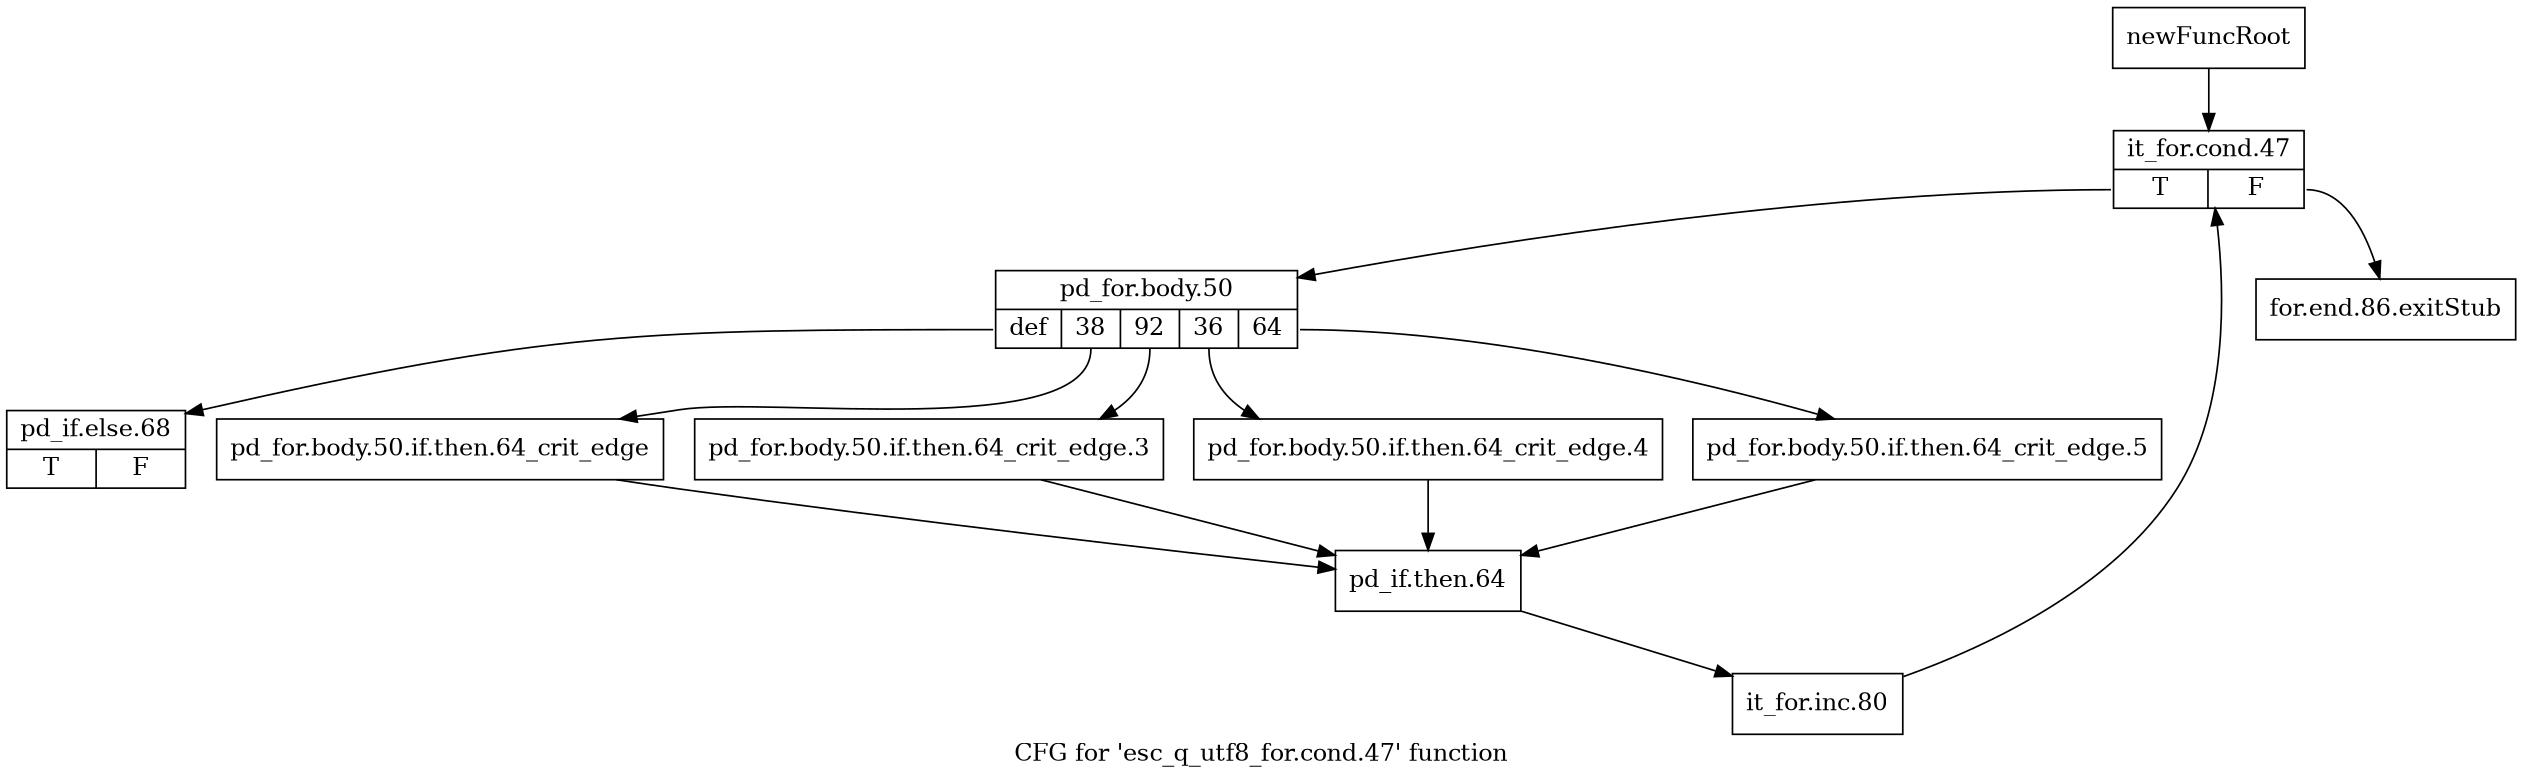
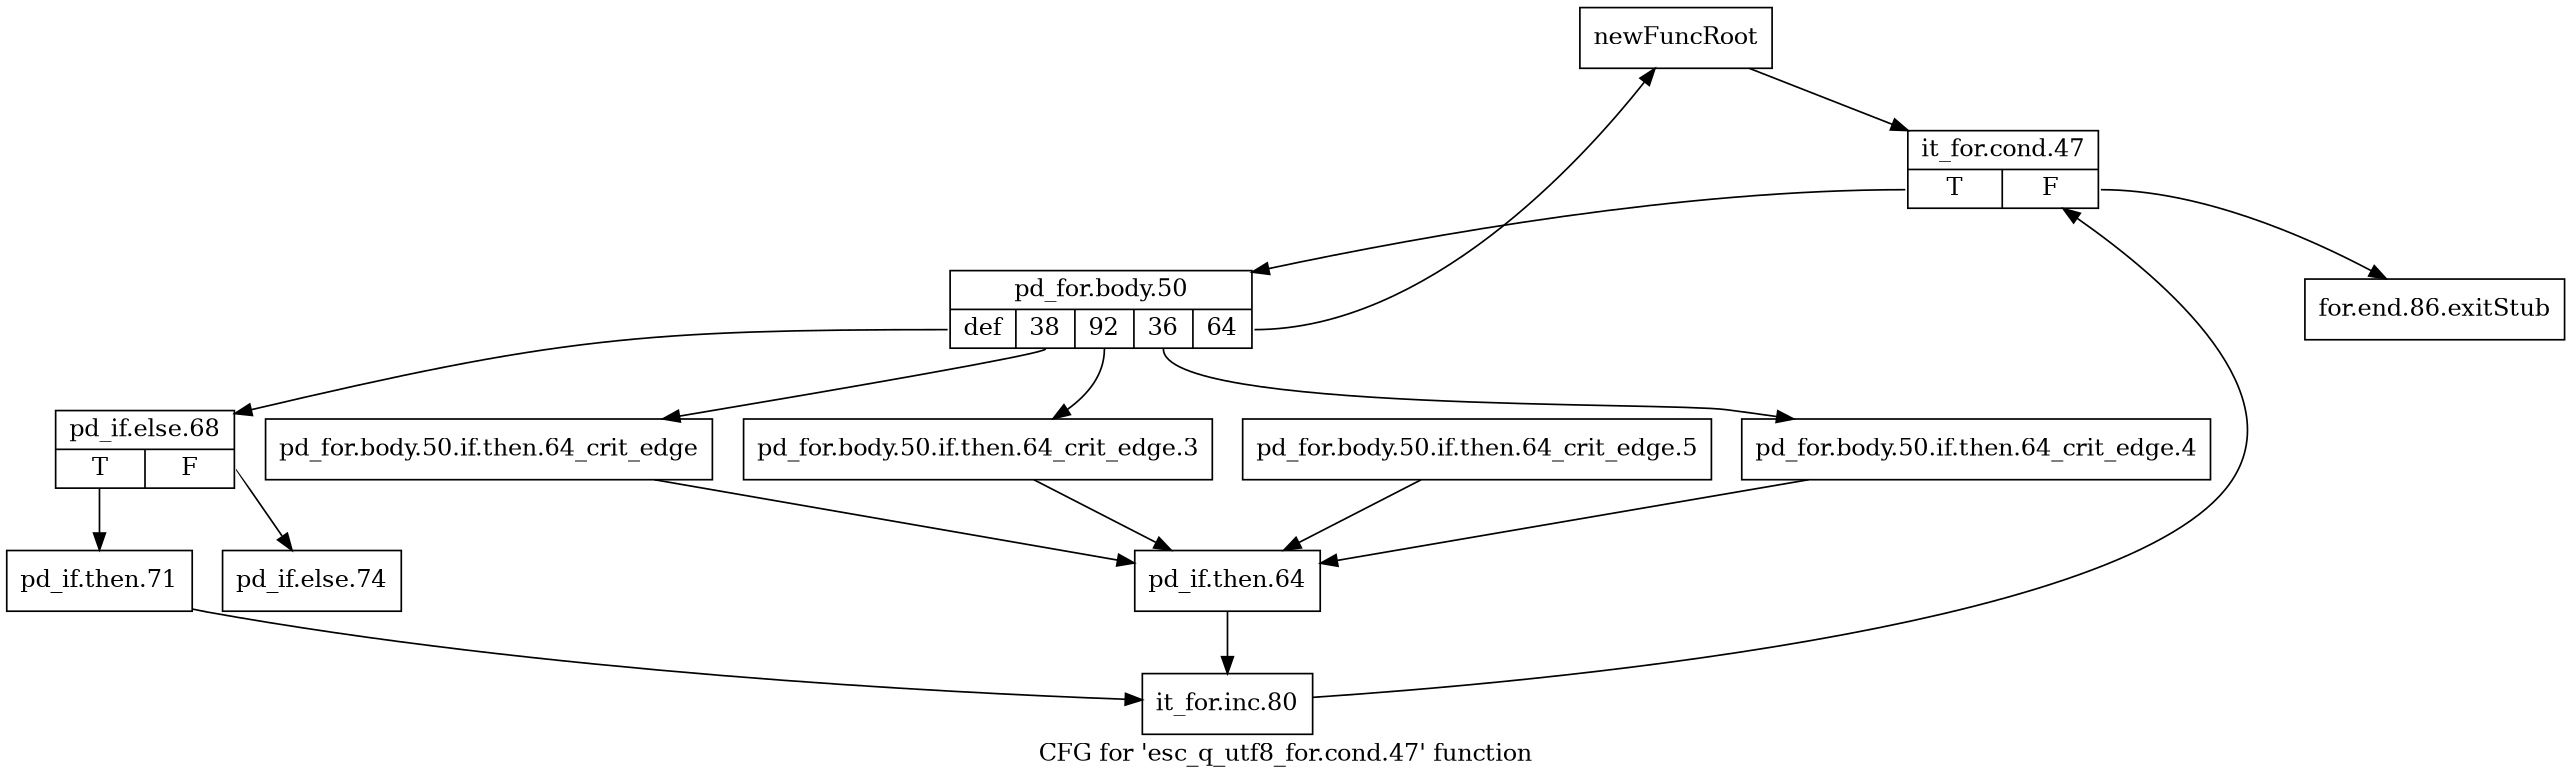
(1561, 355) -> (1474, 247)
none -> (99, 581)
none -> (312, 581)
